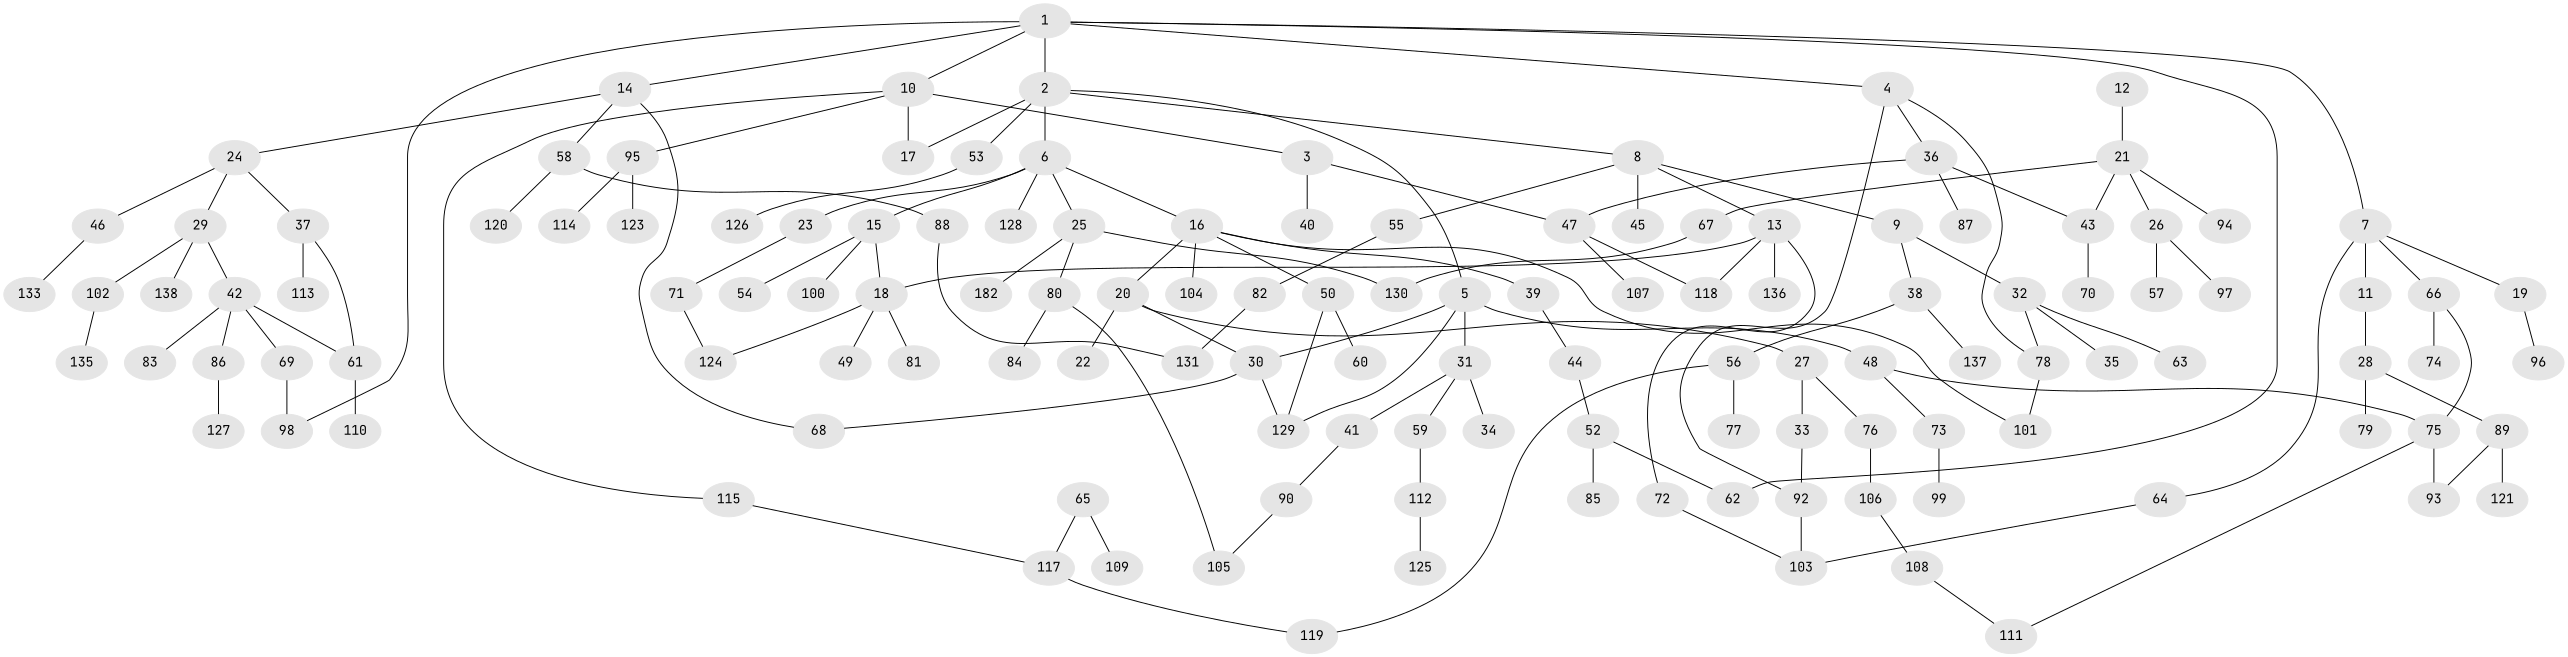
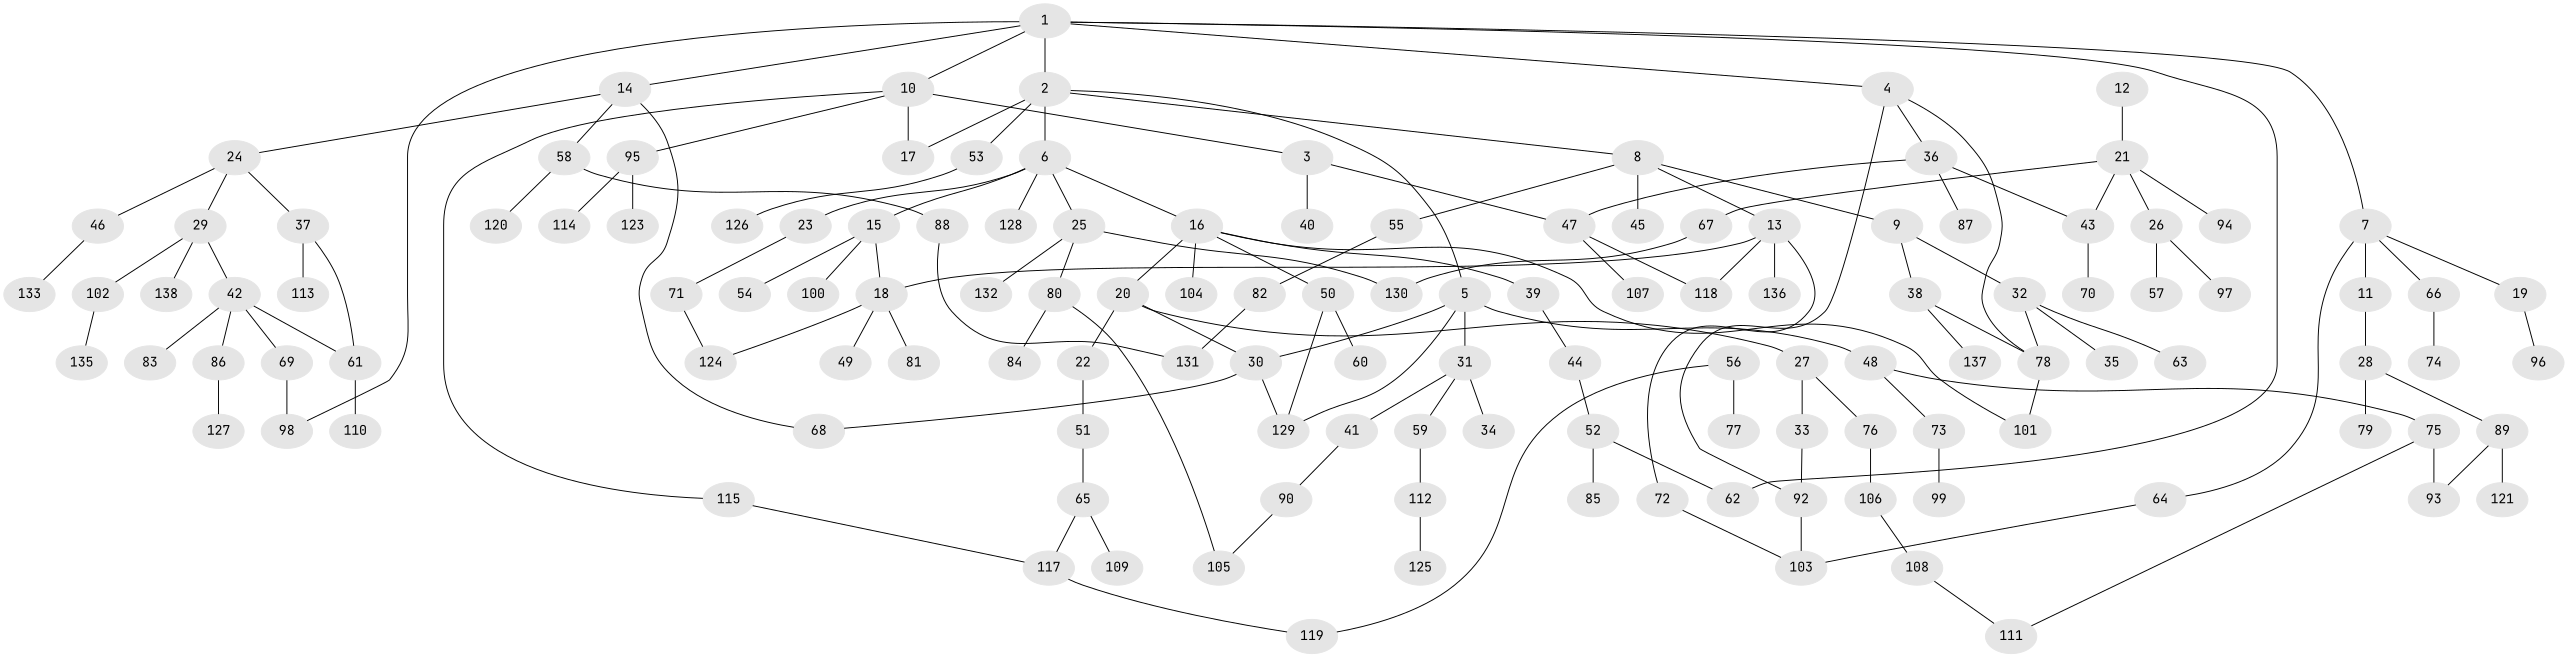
(986, 294) -> (986, 294)
(1813, 331) -> (1979, 329)
(2471, 363) -> none
none -> (1083, 431)
